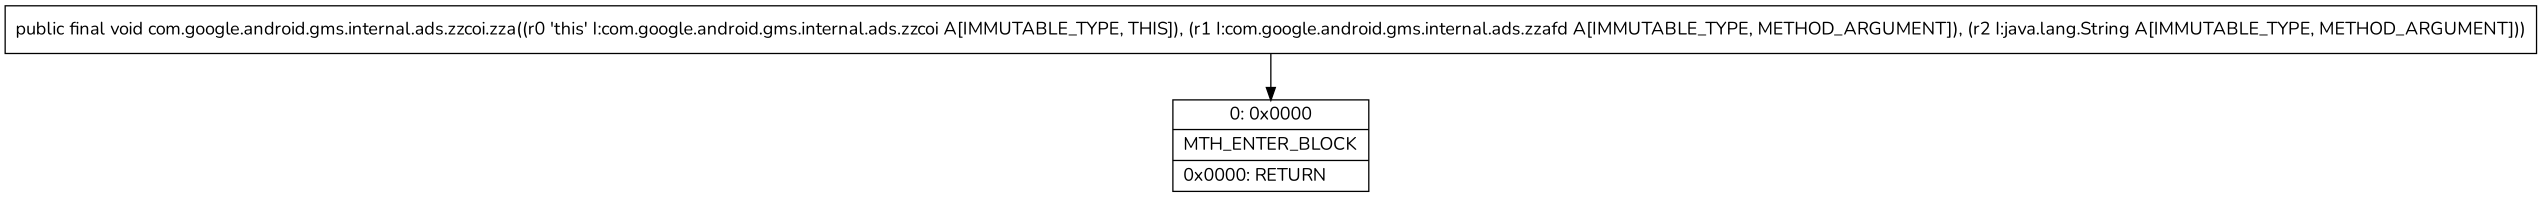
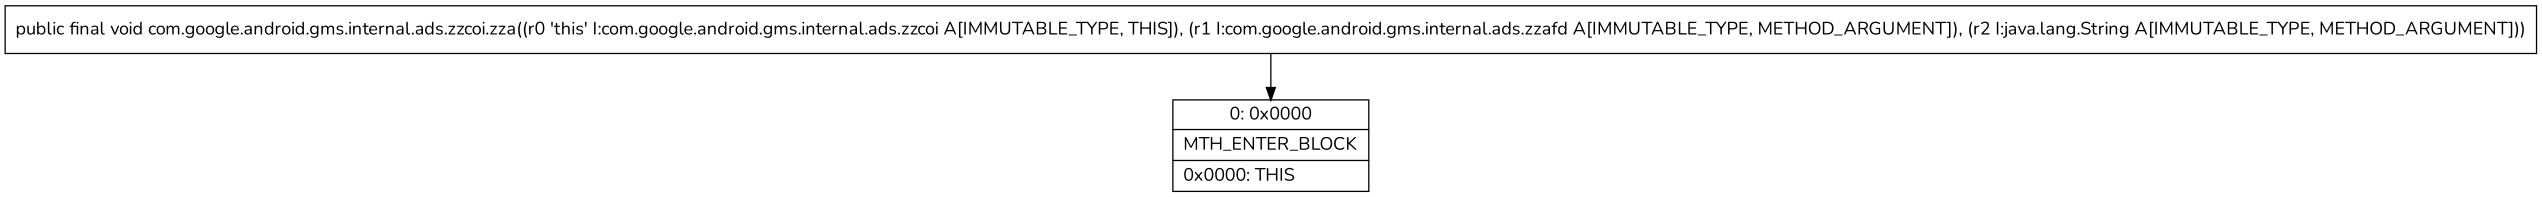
(1262, 175) -> (1246, 175)
